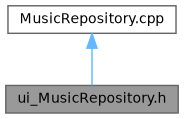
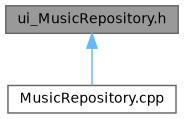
(92, 67) -> (92, 67)
